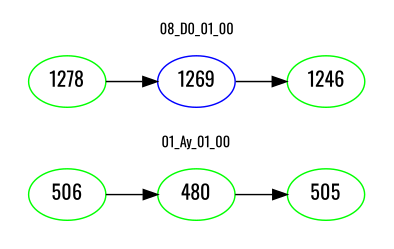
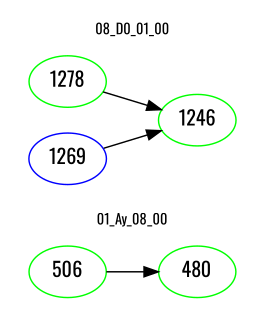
(124, 82) -> (125, 99)
(197, 144) -> (132, 221)
(326, 195) -> none
